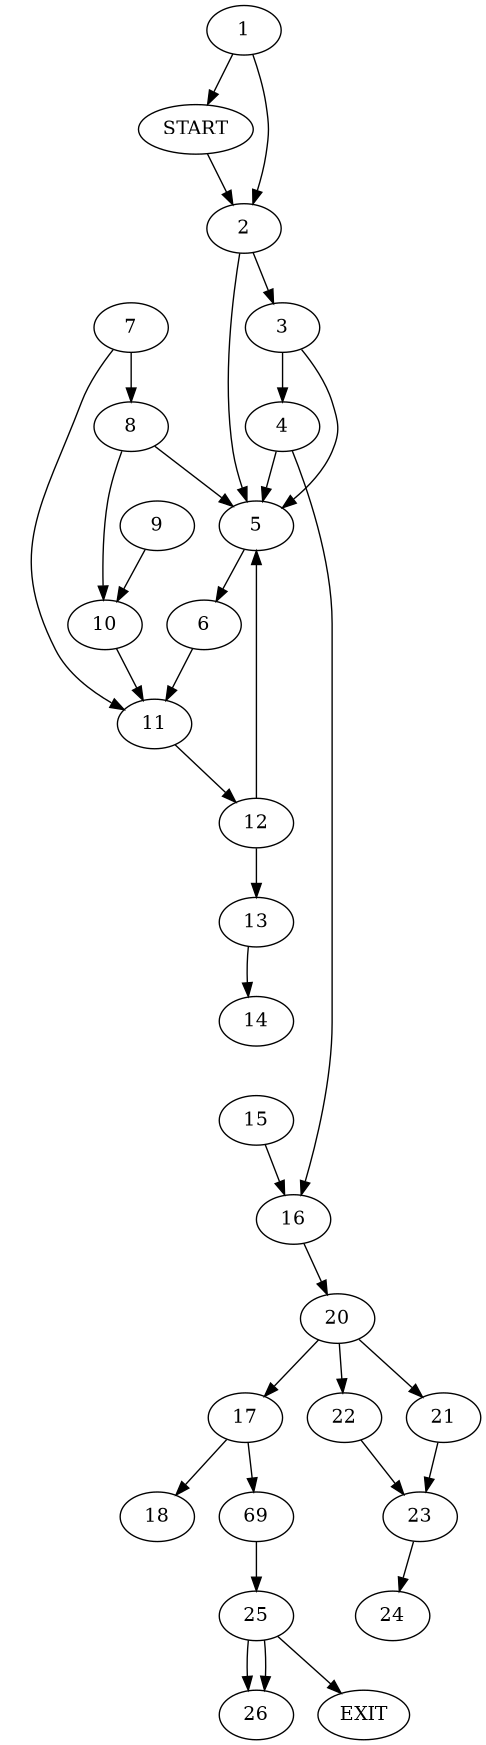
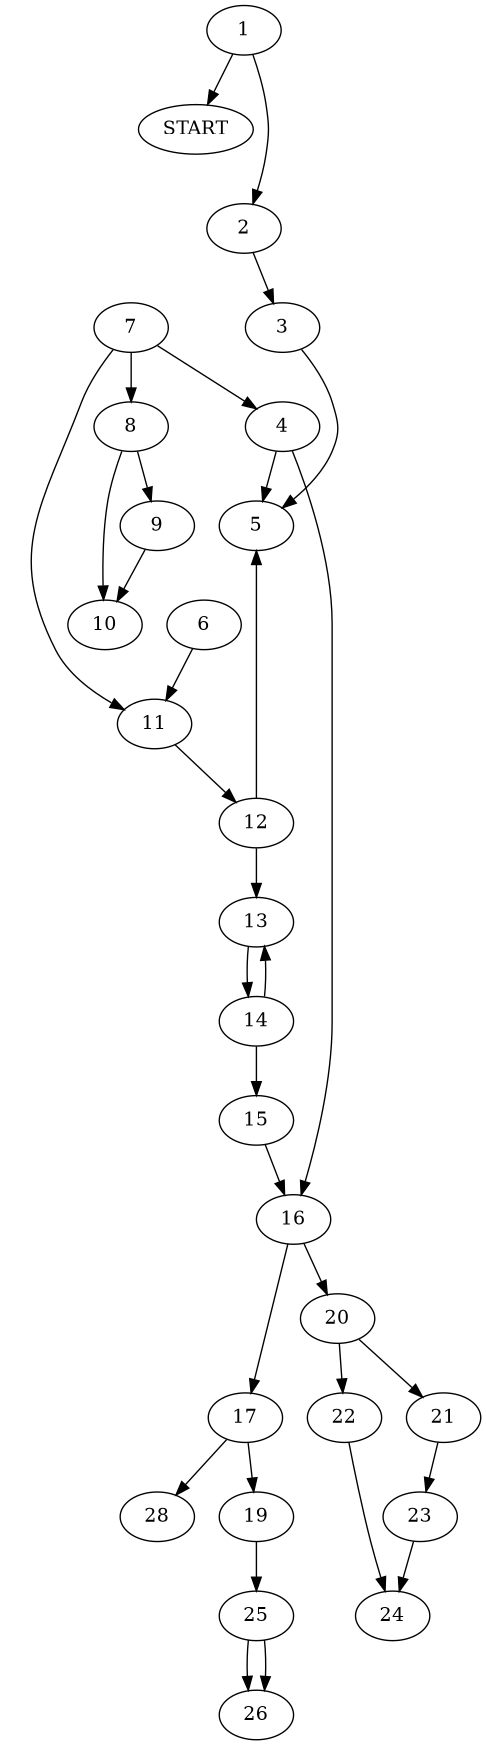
(217, 173) -> none
(283, 370) -> (201, 373)
(228, 371) -> none
(188, 472) -> (142, 470)
(234, 569) -> none
(127, 668) -> none
none -> (266, 979)
none -> (256, 1064)
(296, 1363) -> (271, 1312)
(378, 1462) -> (363, 1511)
(157, 1517) -> (157, 1517)
(256, 1517) -> (256, 1517)
(364, 1715) -> none
